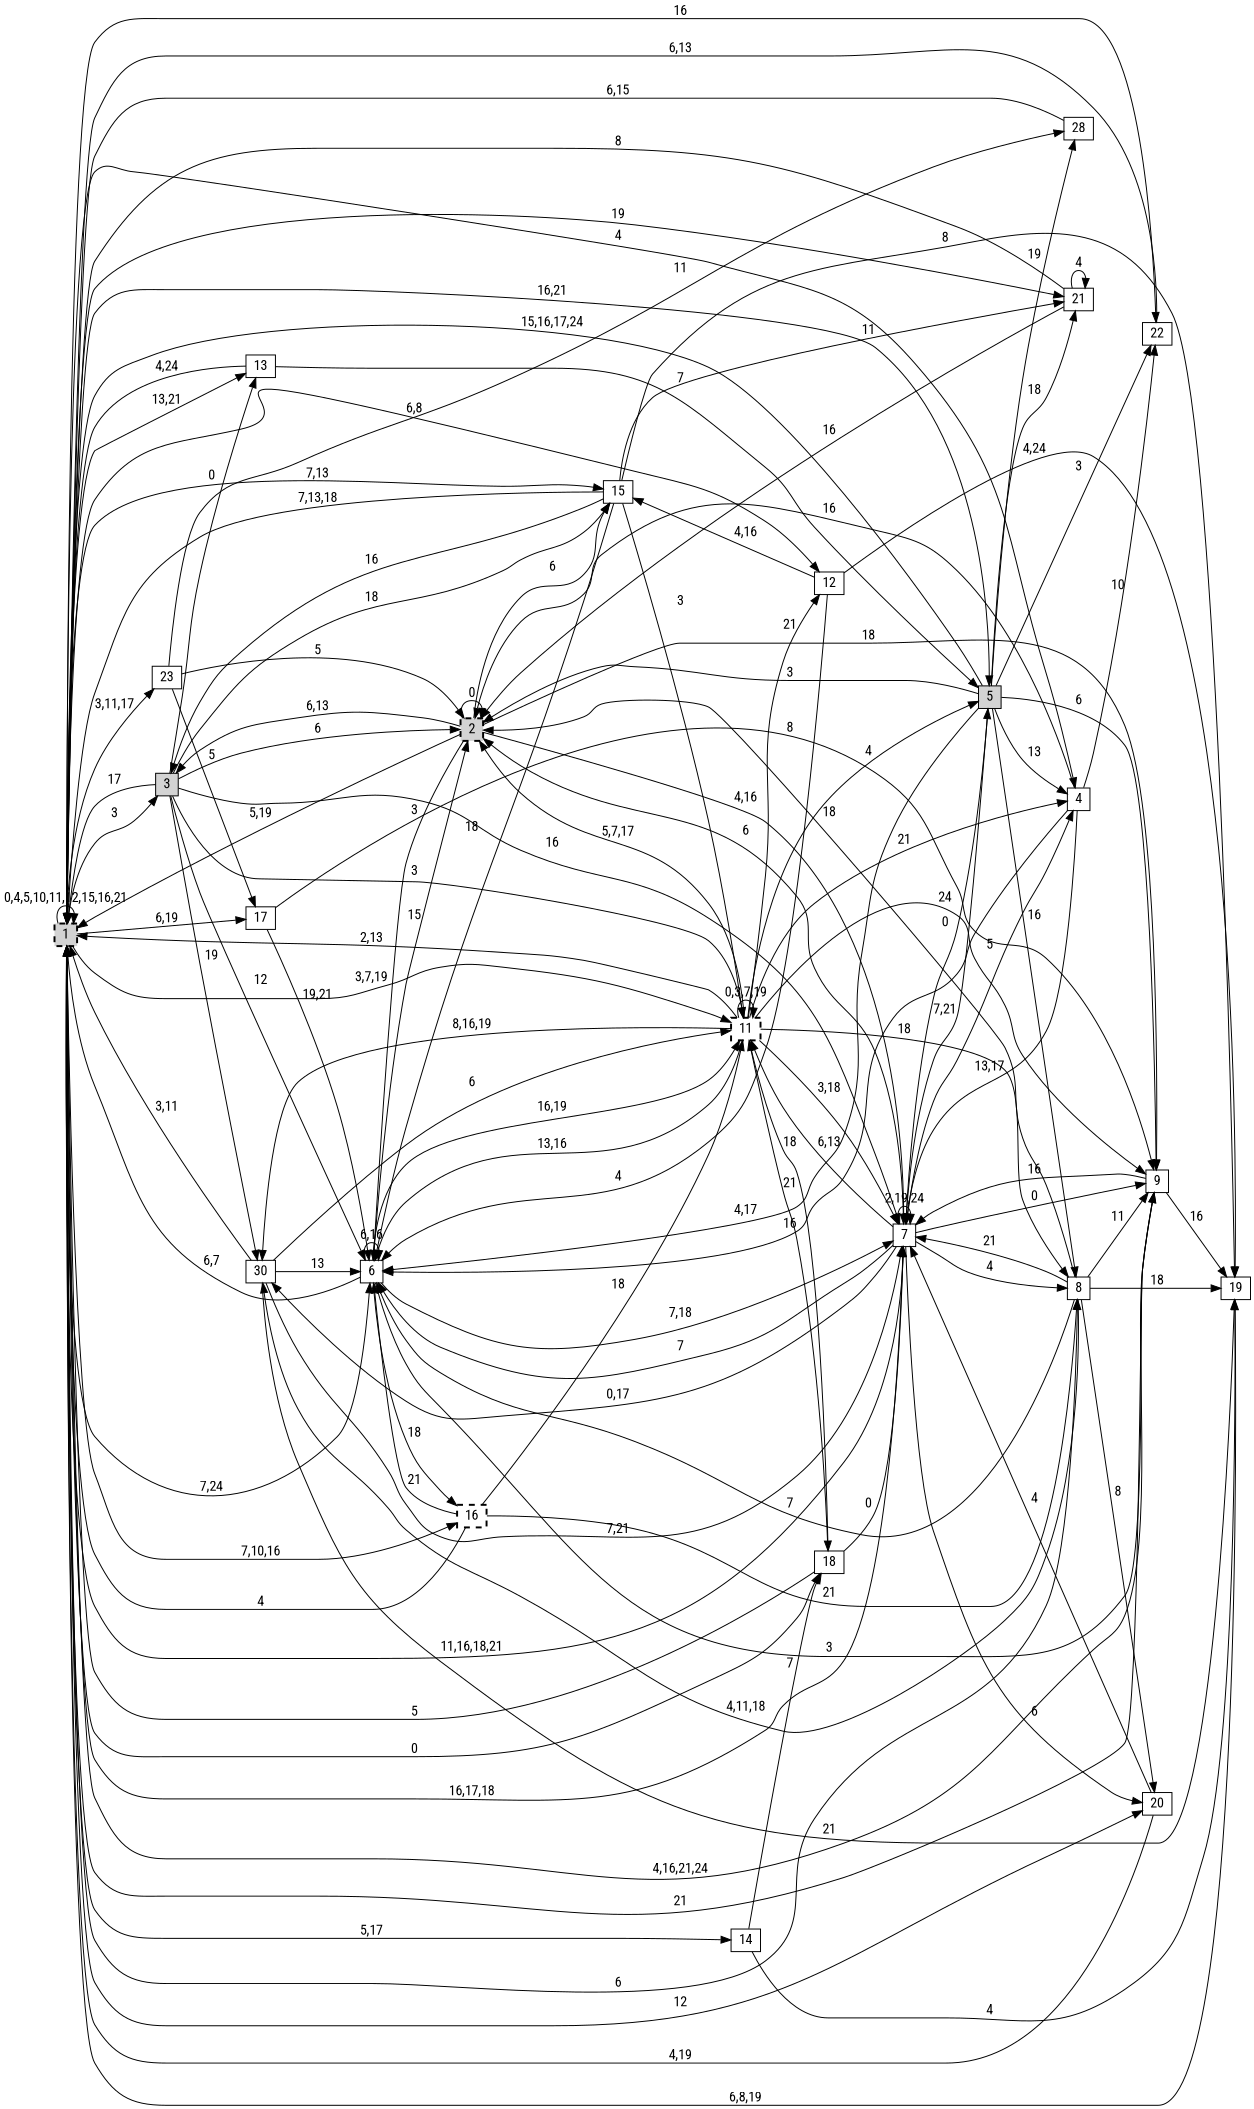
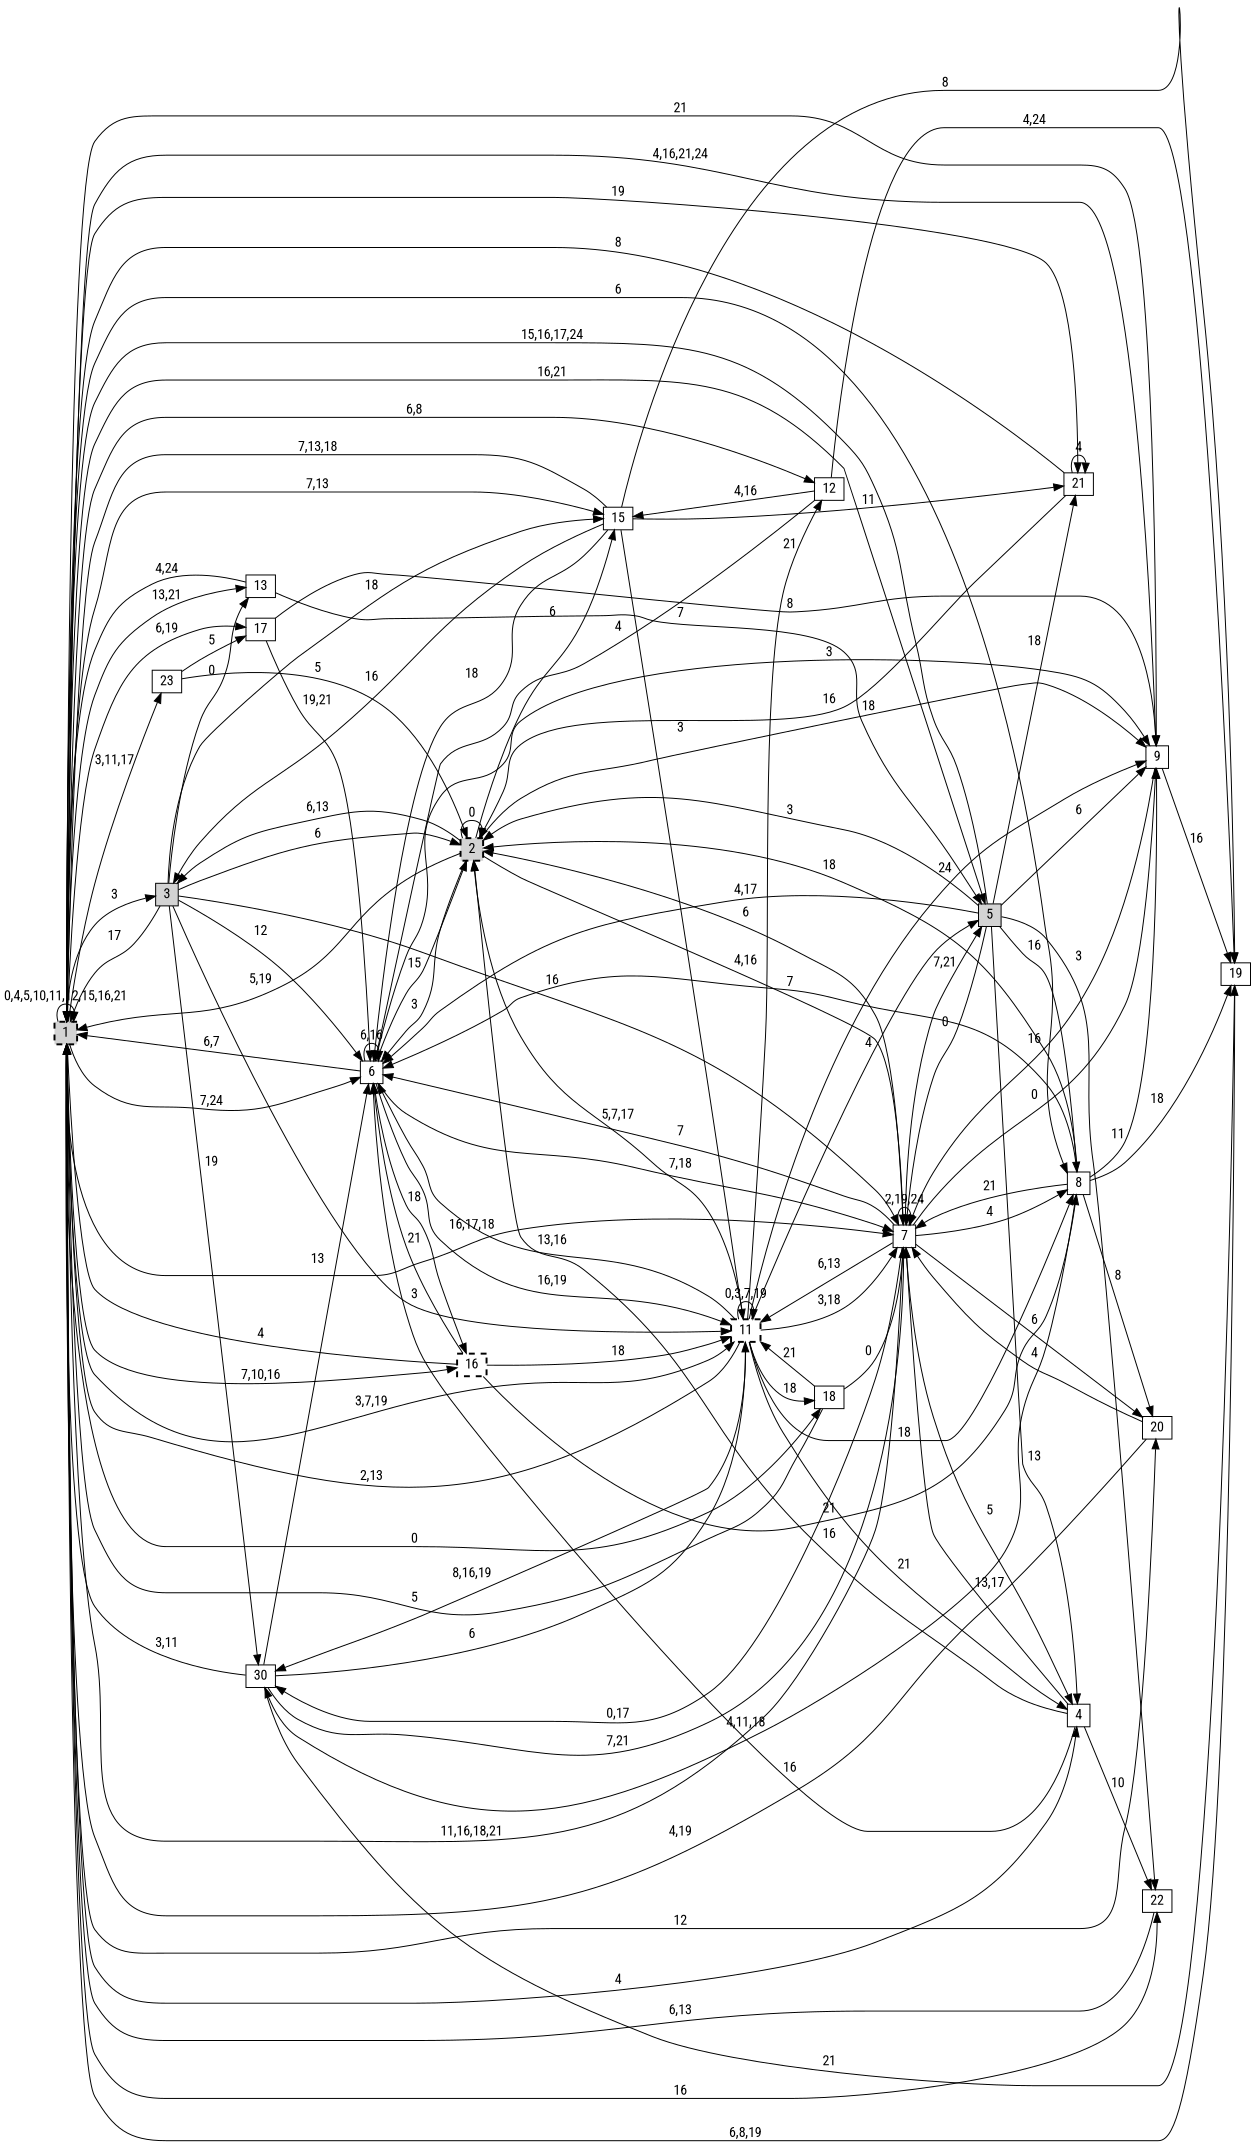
(1079, 129) -> none
(746, 1940) -> none
